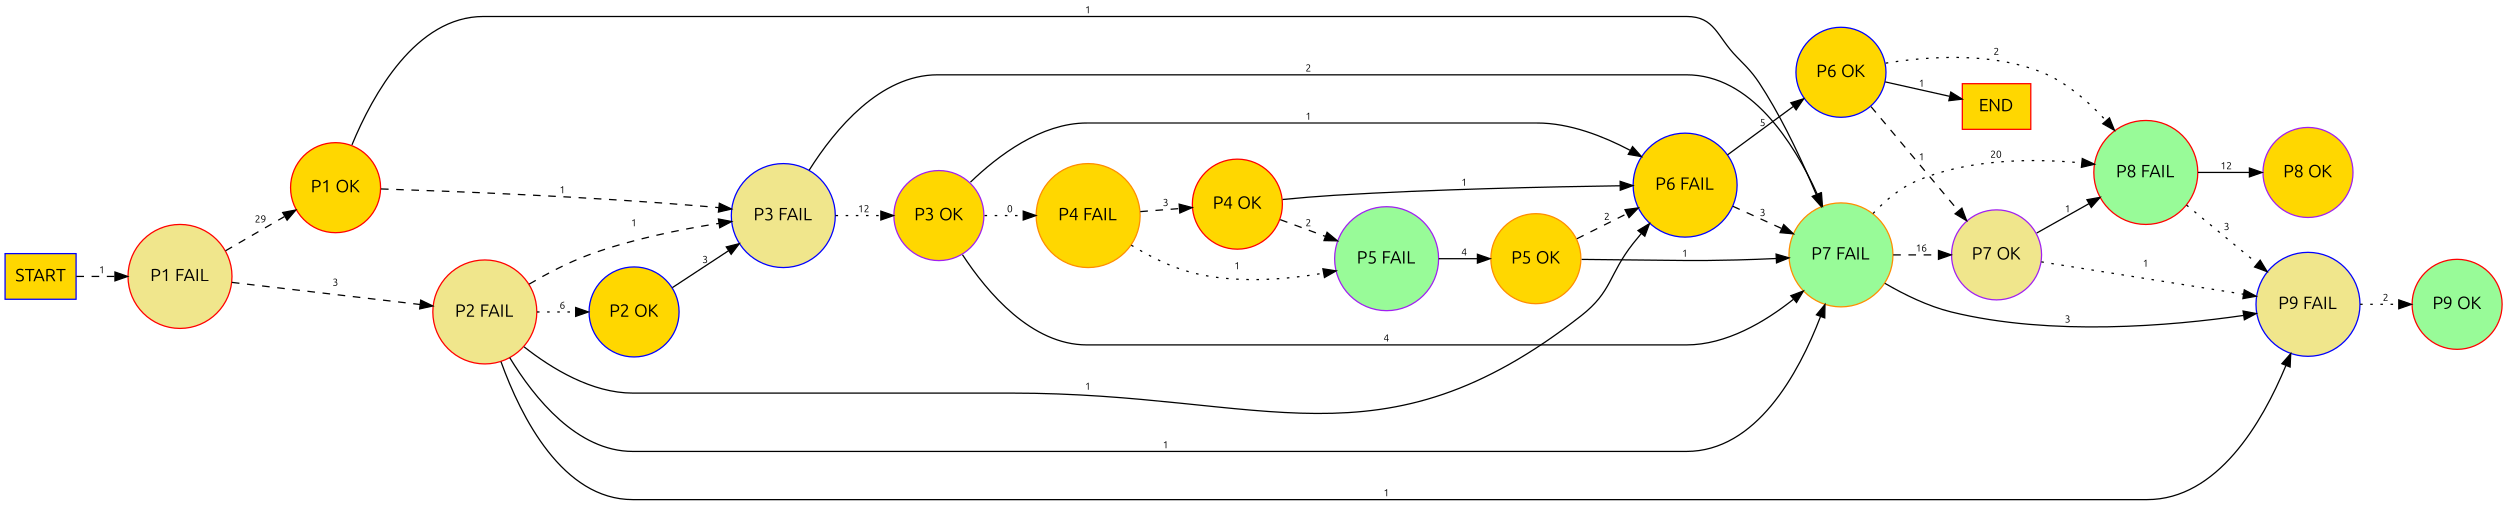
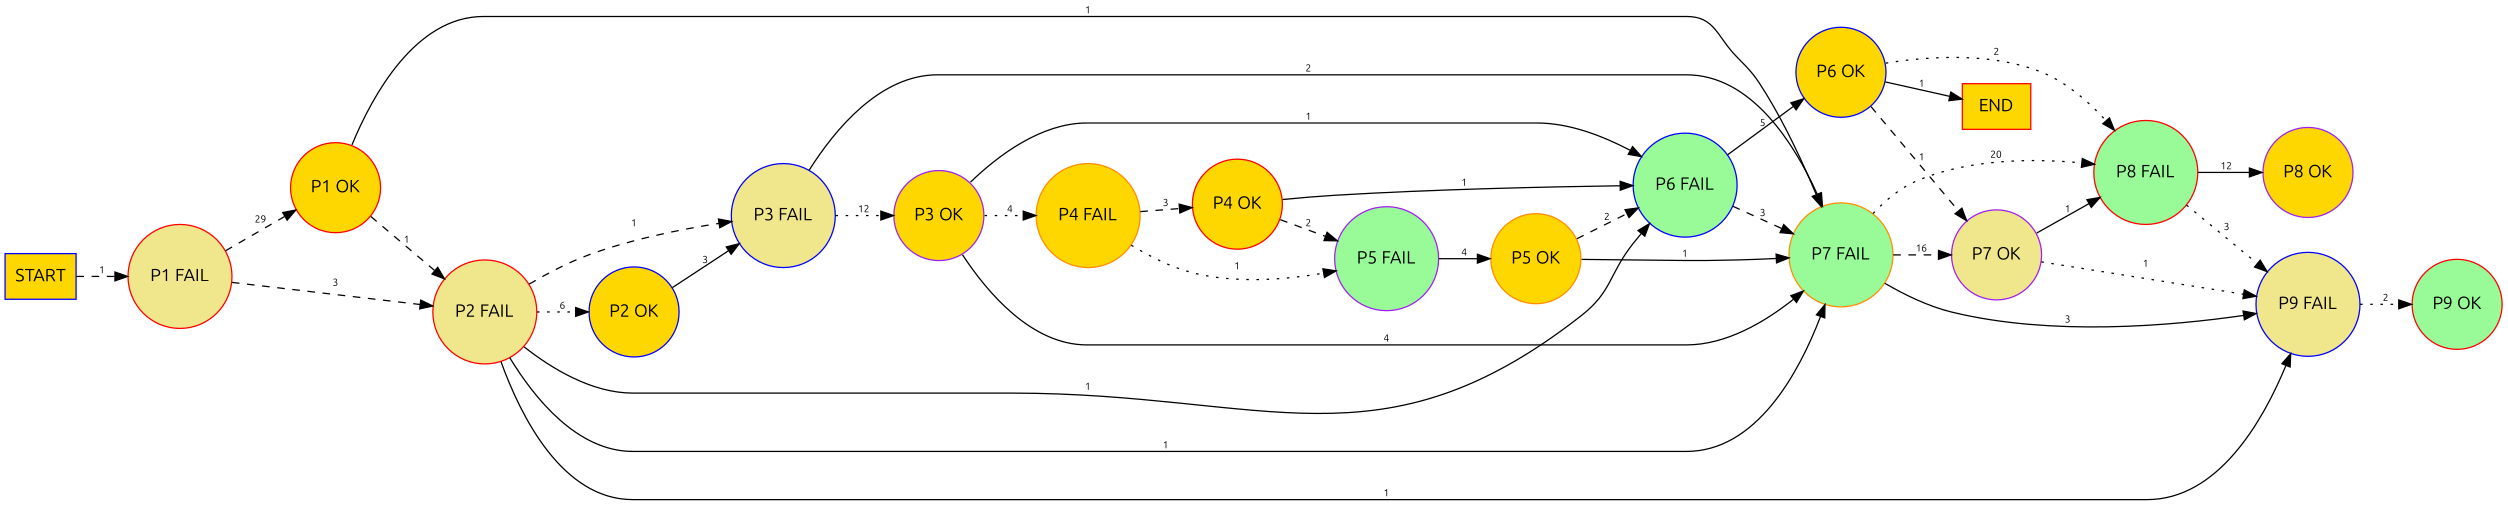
(1685, 185) -> (1685, 185)
(550, 196) -> (403, 243)
(1010, 210) -> (1010, 210)
